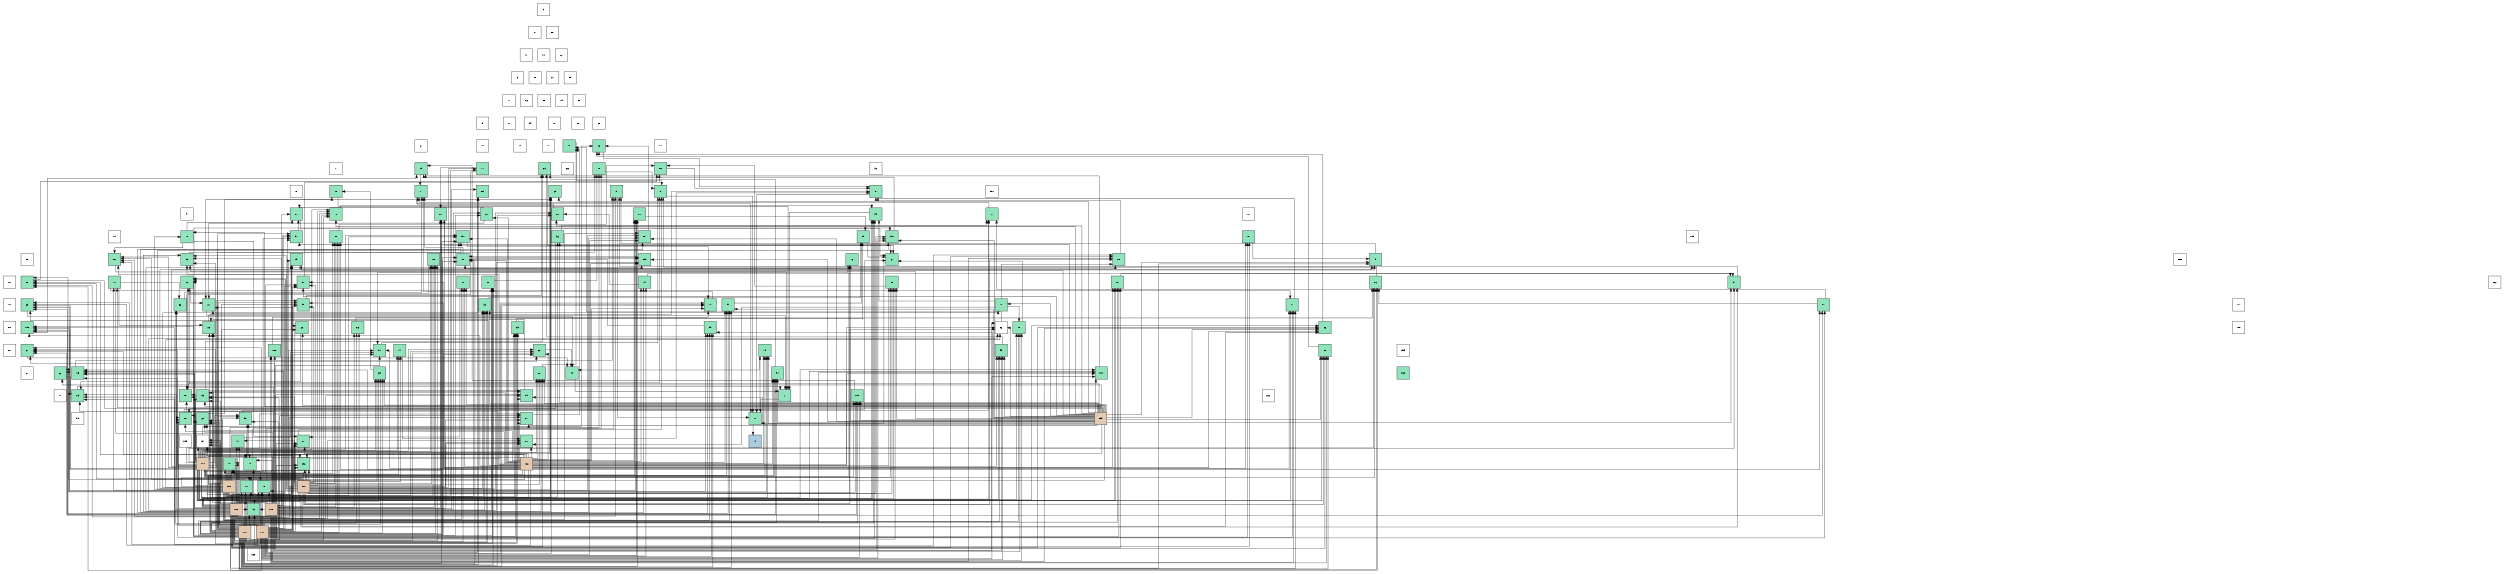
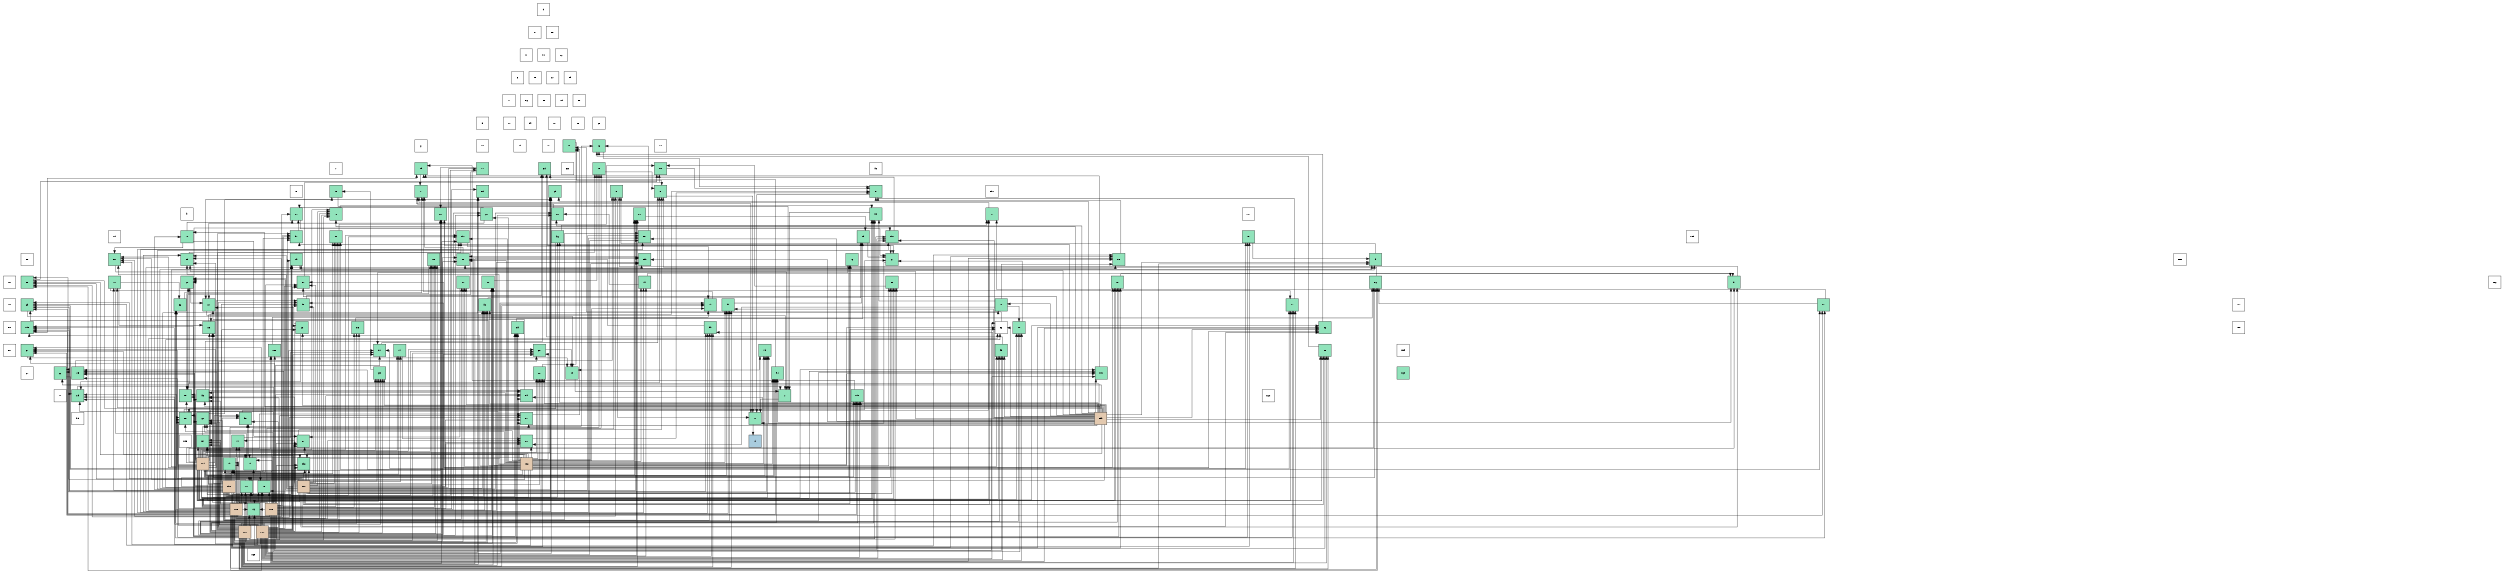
(203, 441) -> (203, 441)
(414, 452) -> none
none -> (176, 457)
